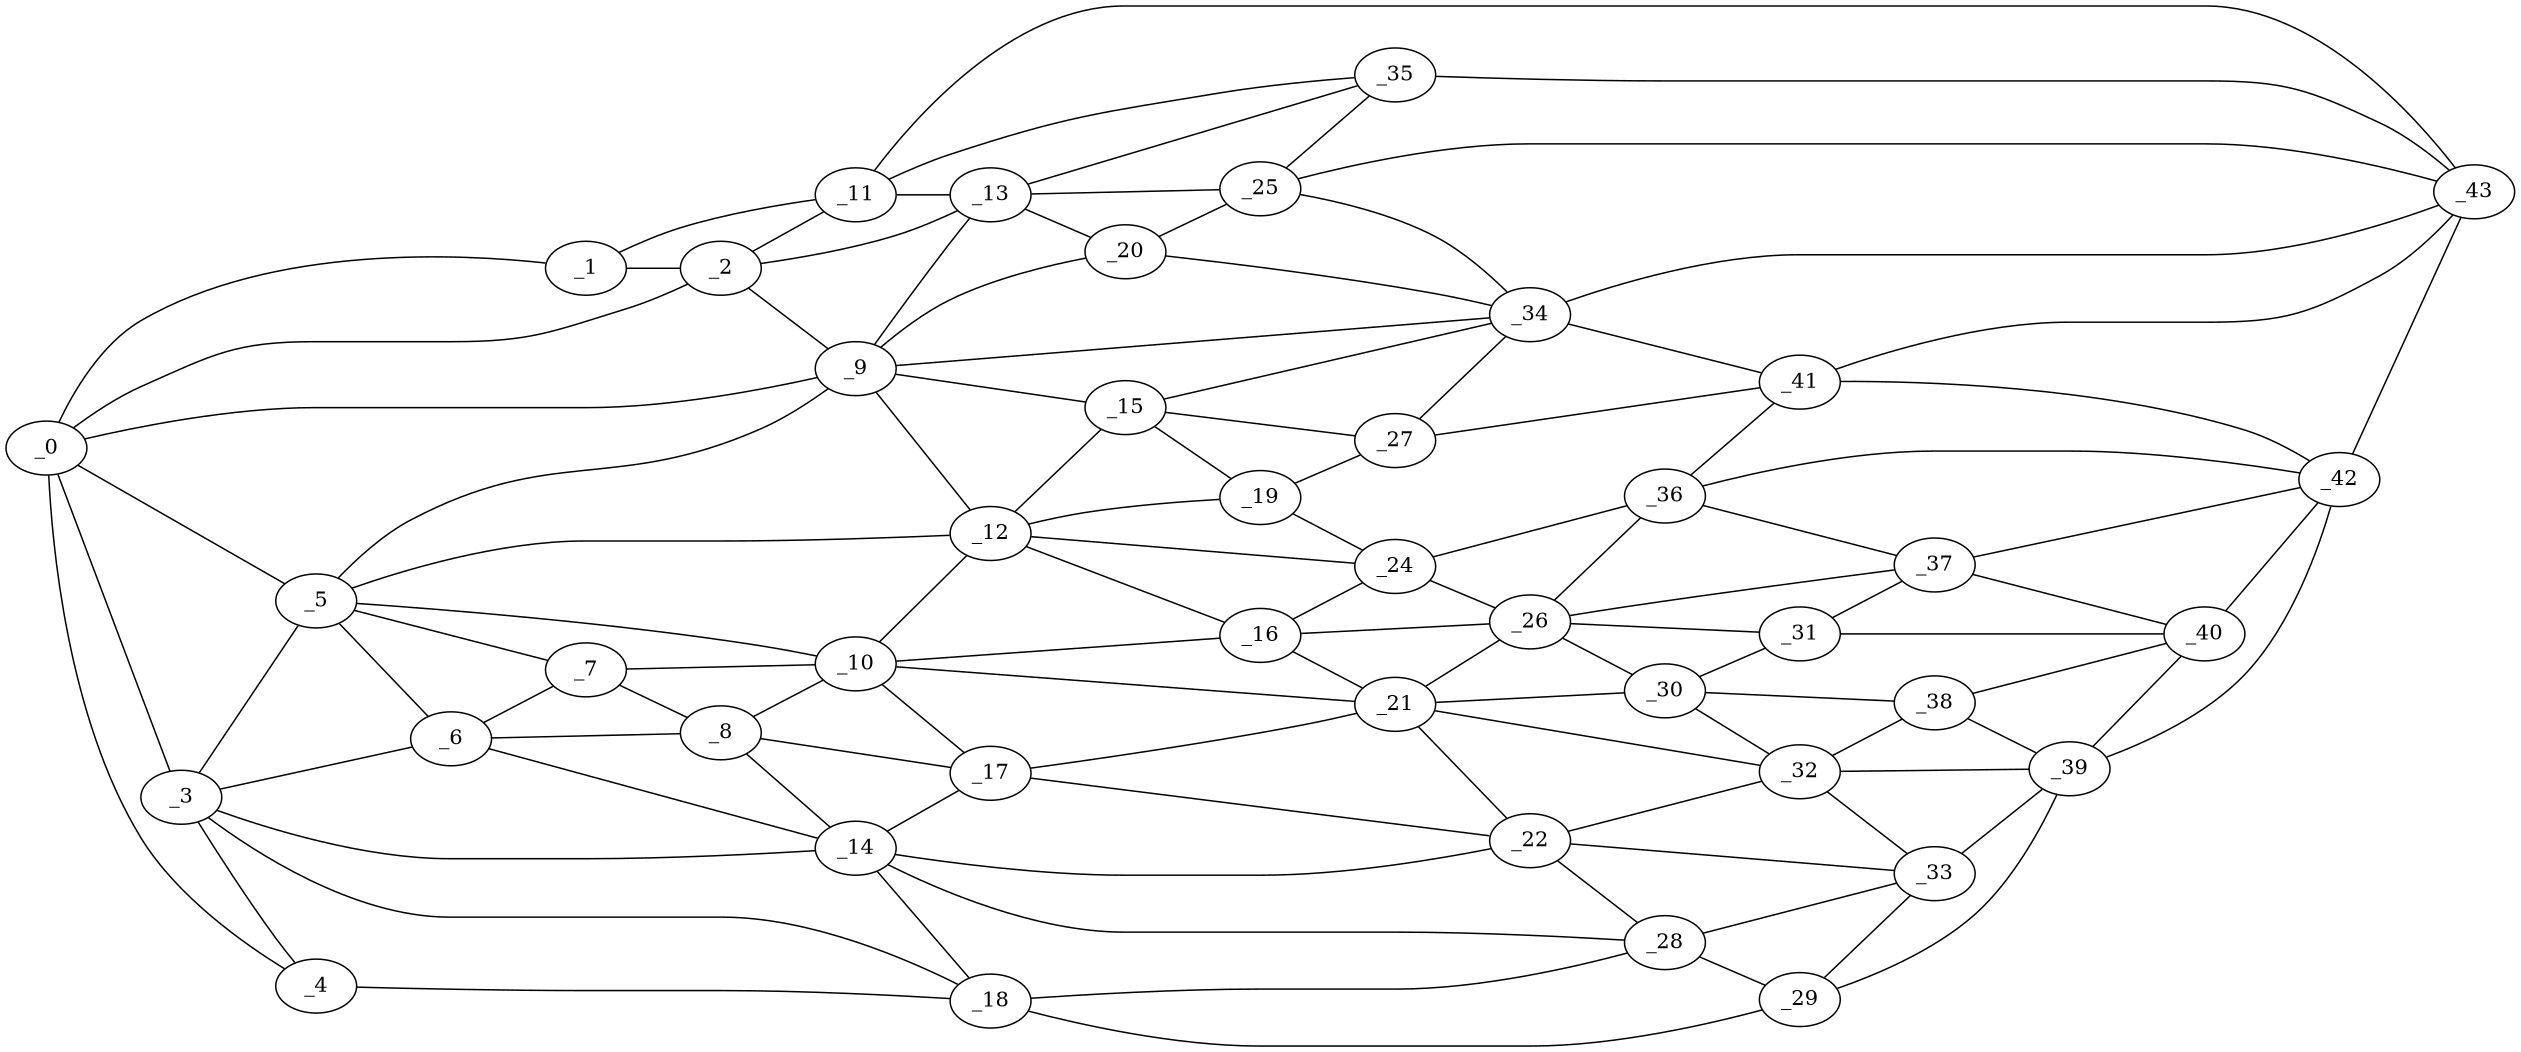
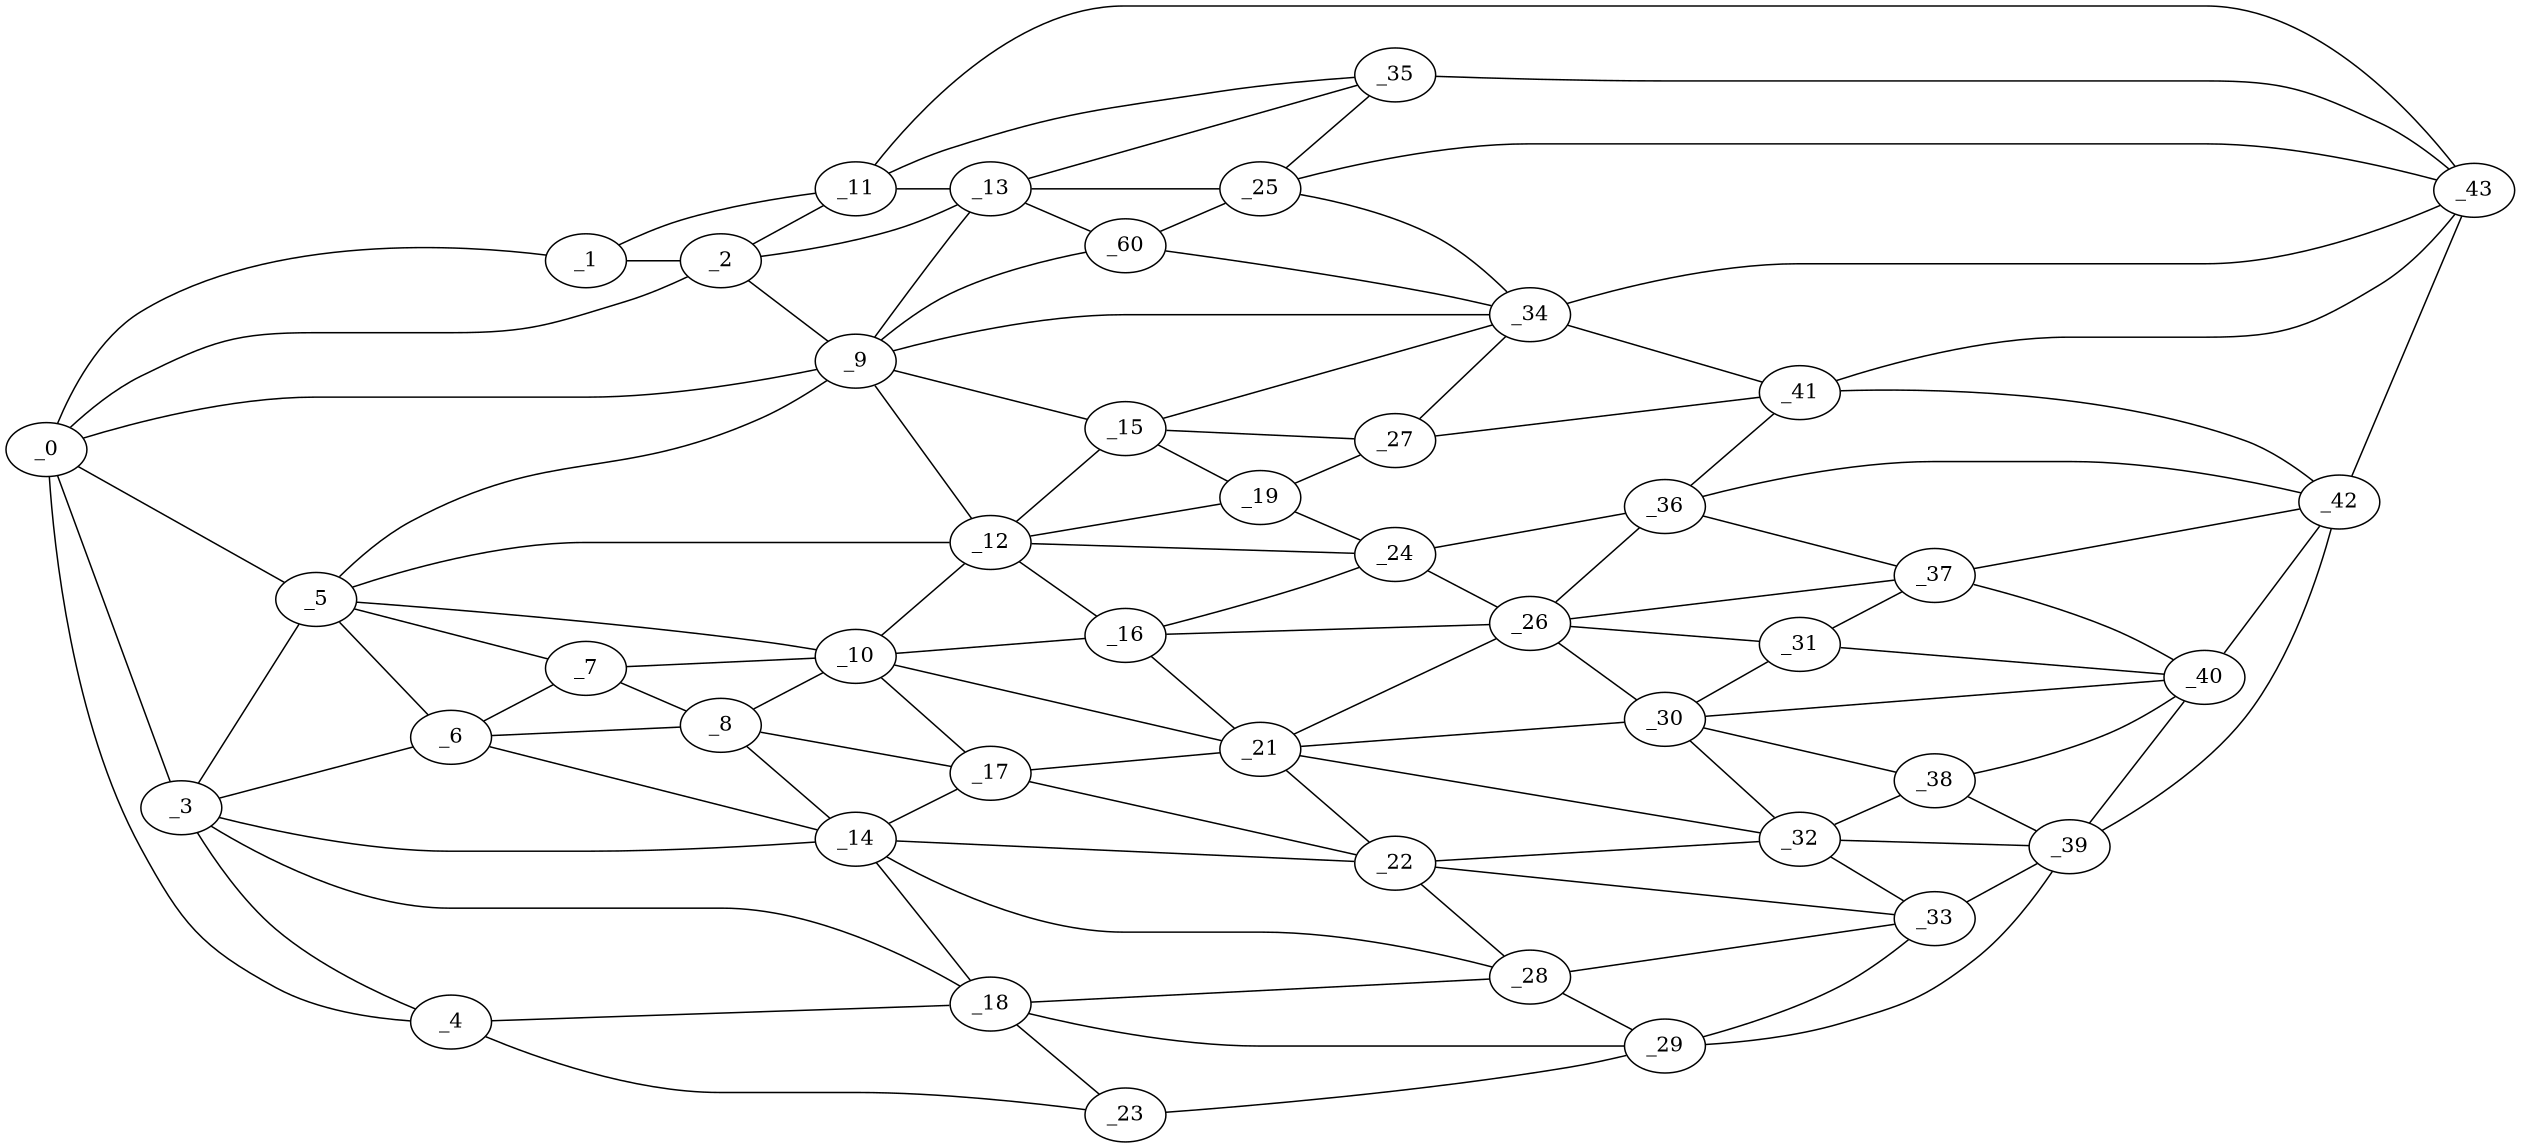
(1125, 252) -> (1125, 246)
none -> (1935, 698)
none -> (1125, 1115)
